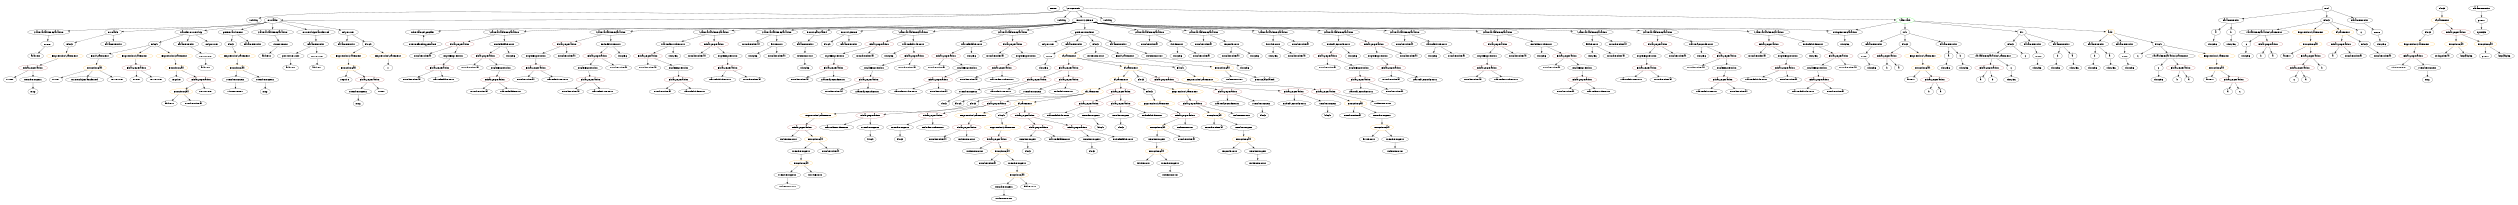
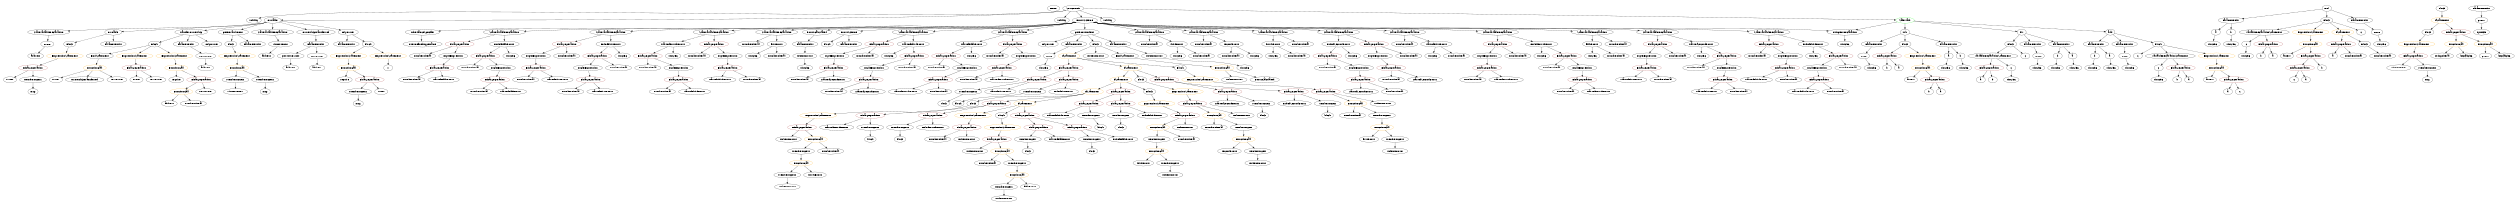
(2110, 32) -> (2110, 32)
(424, 39) -> (421, 37)
